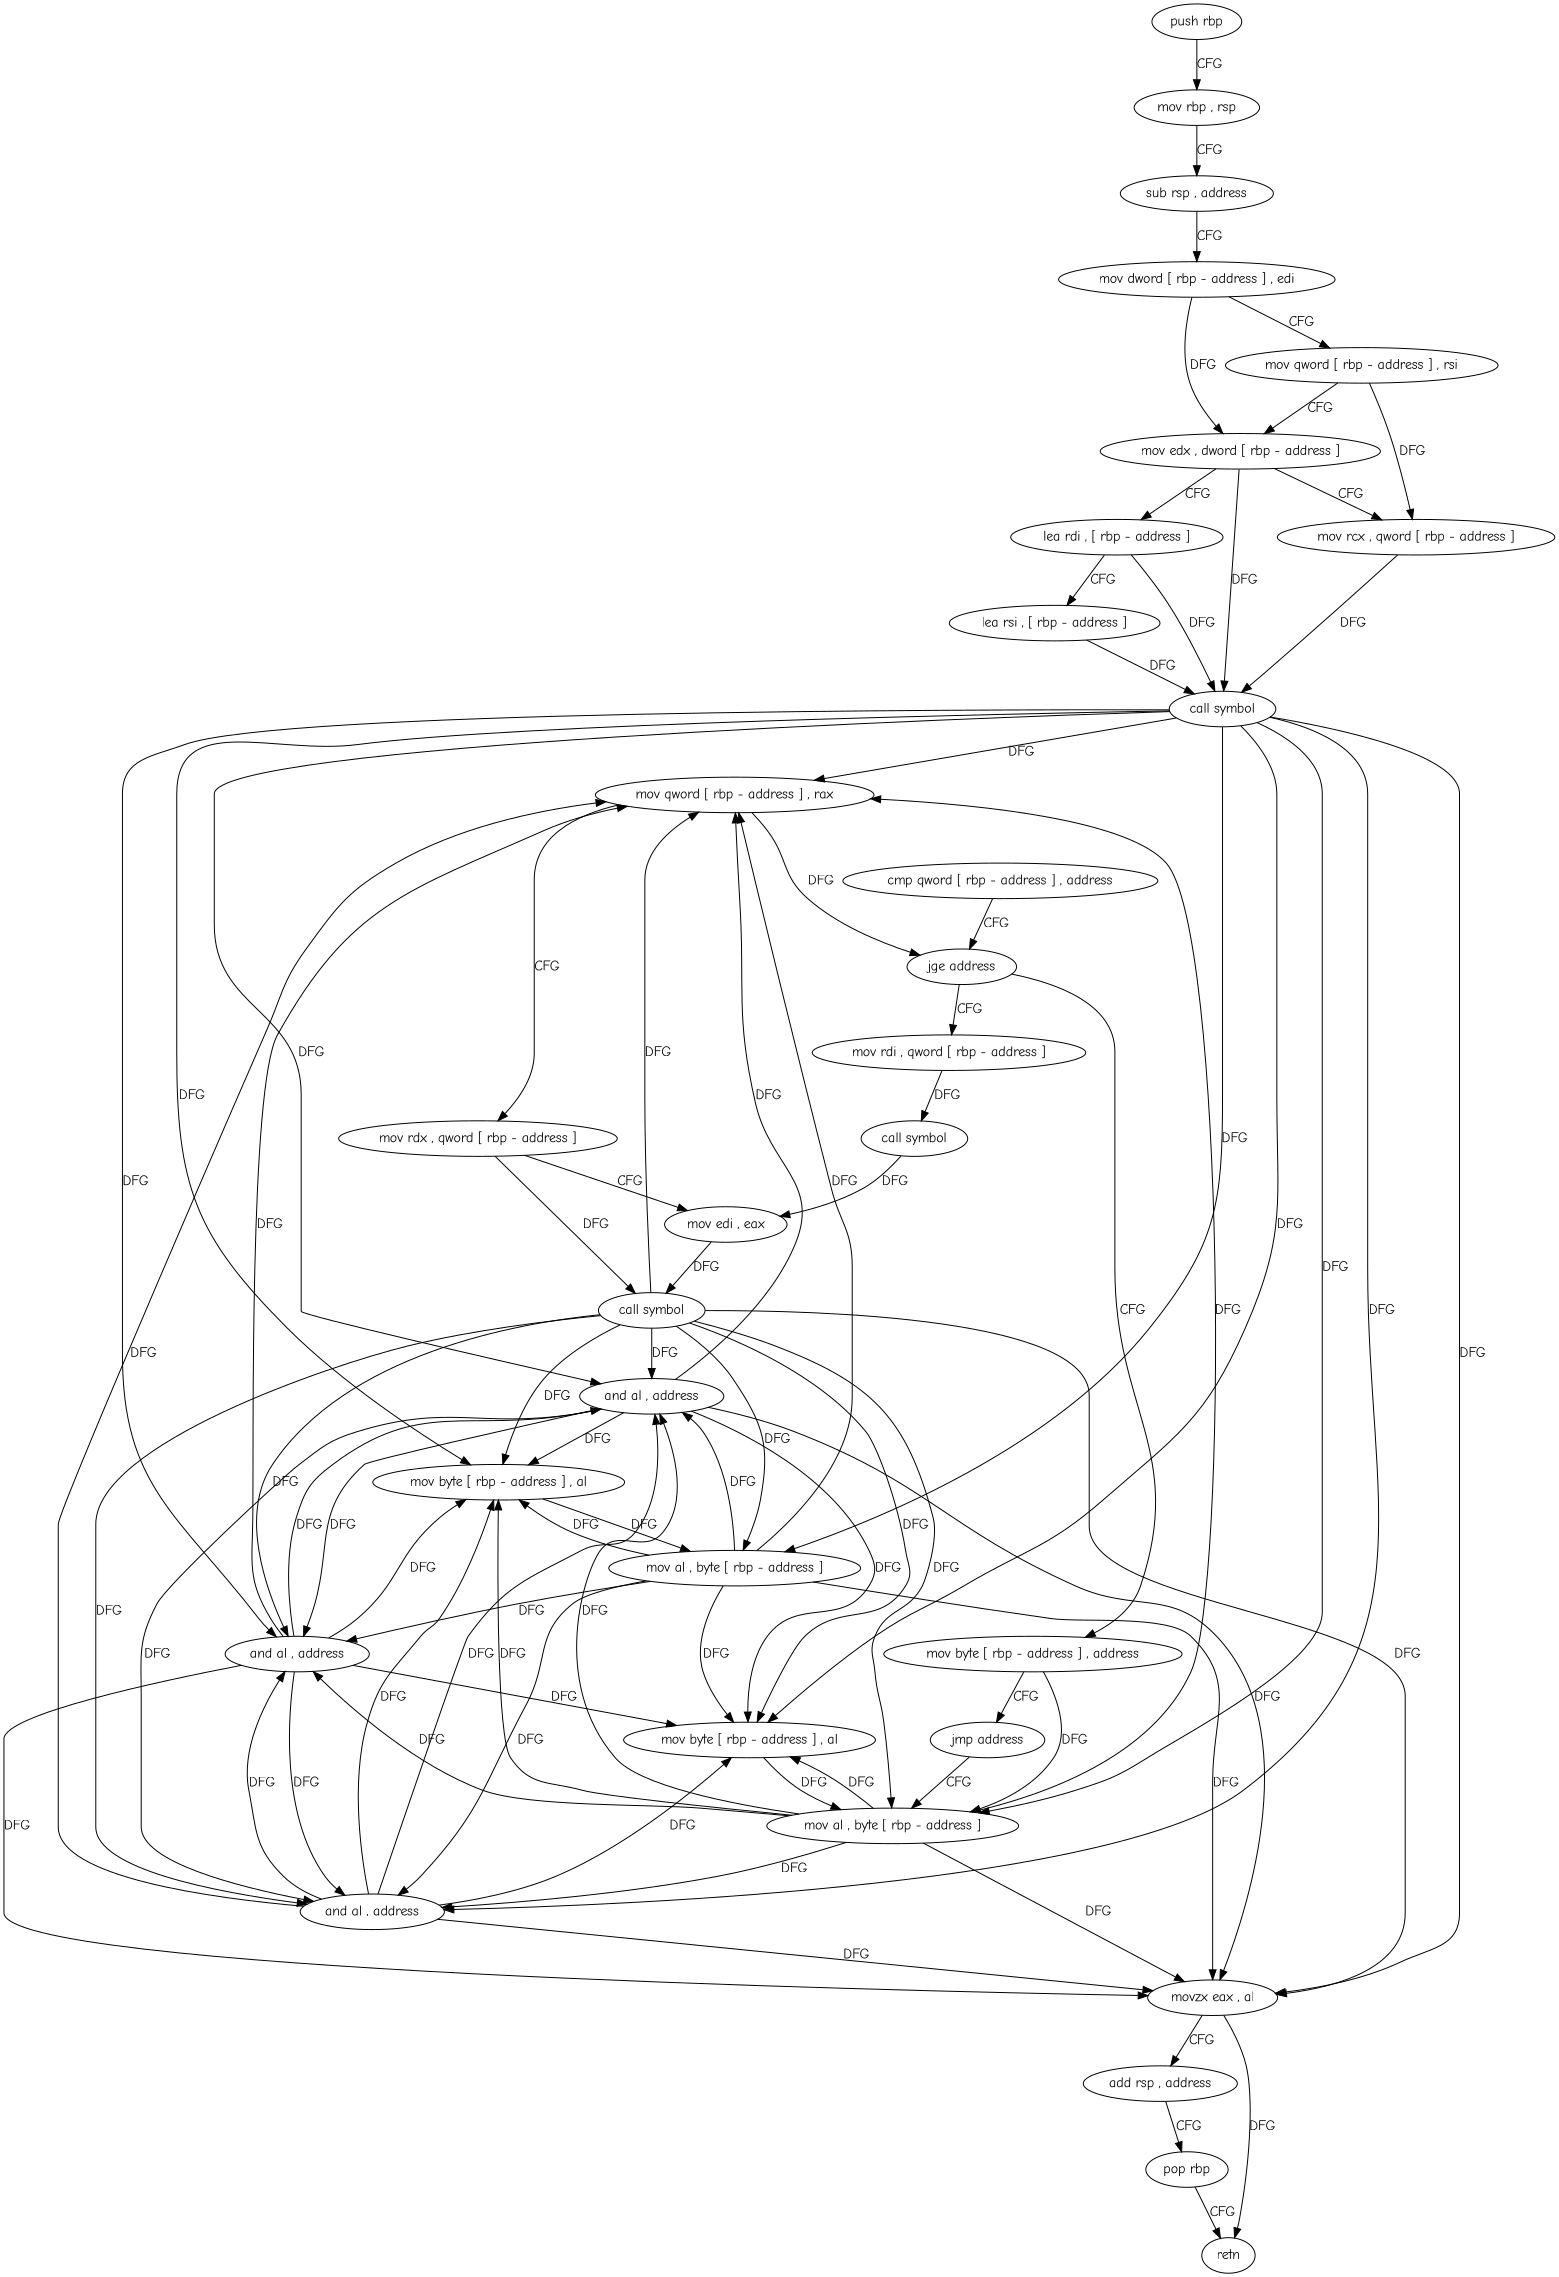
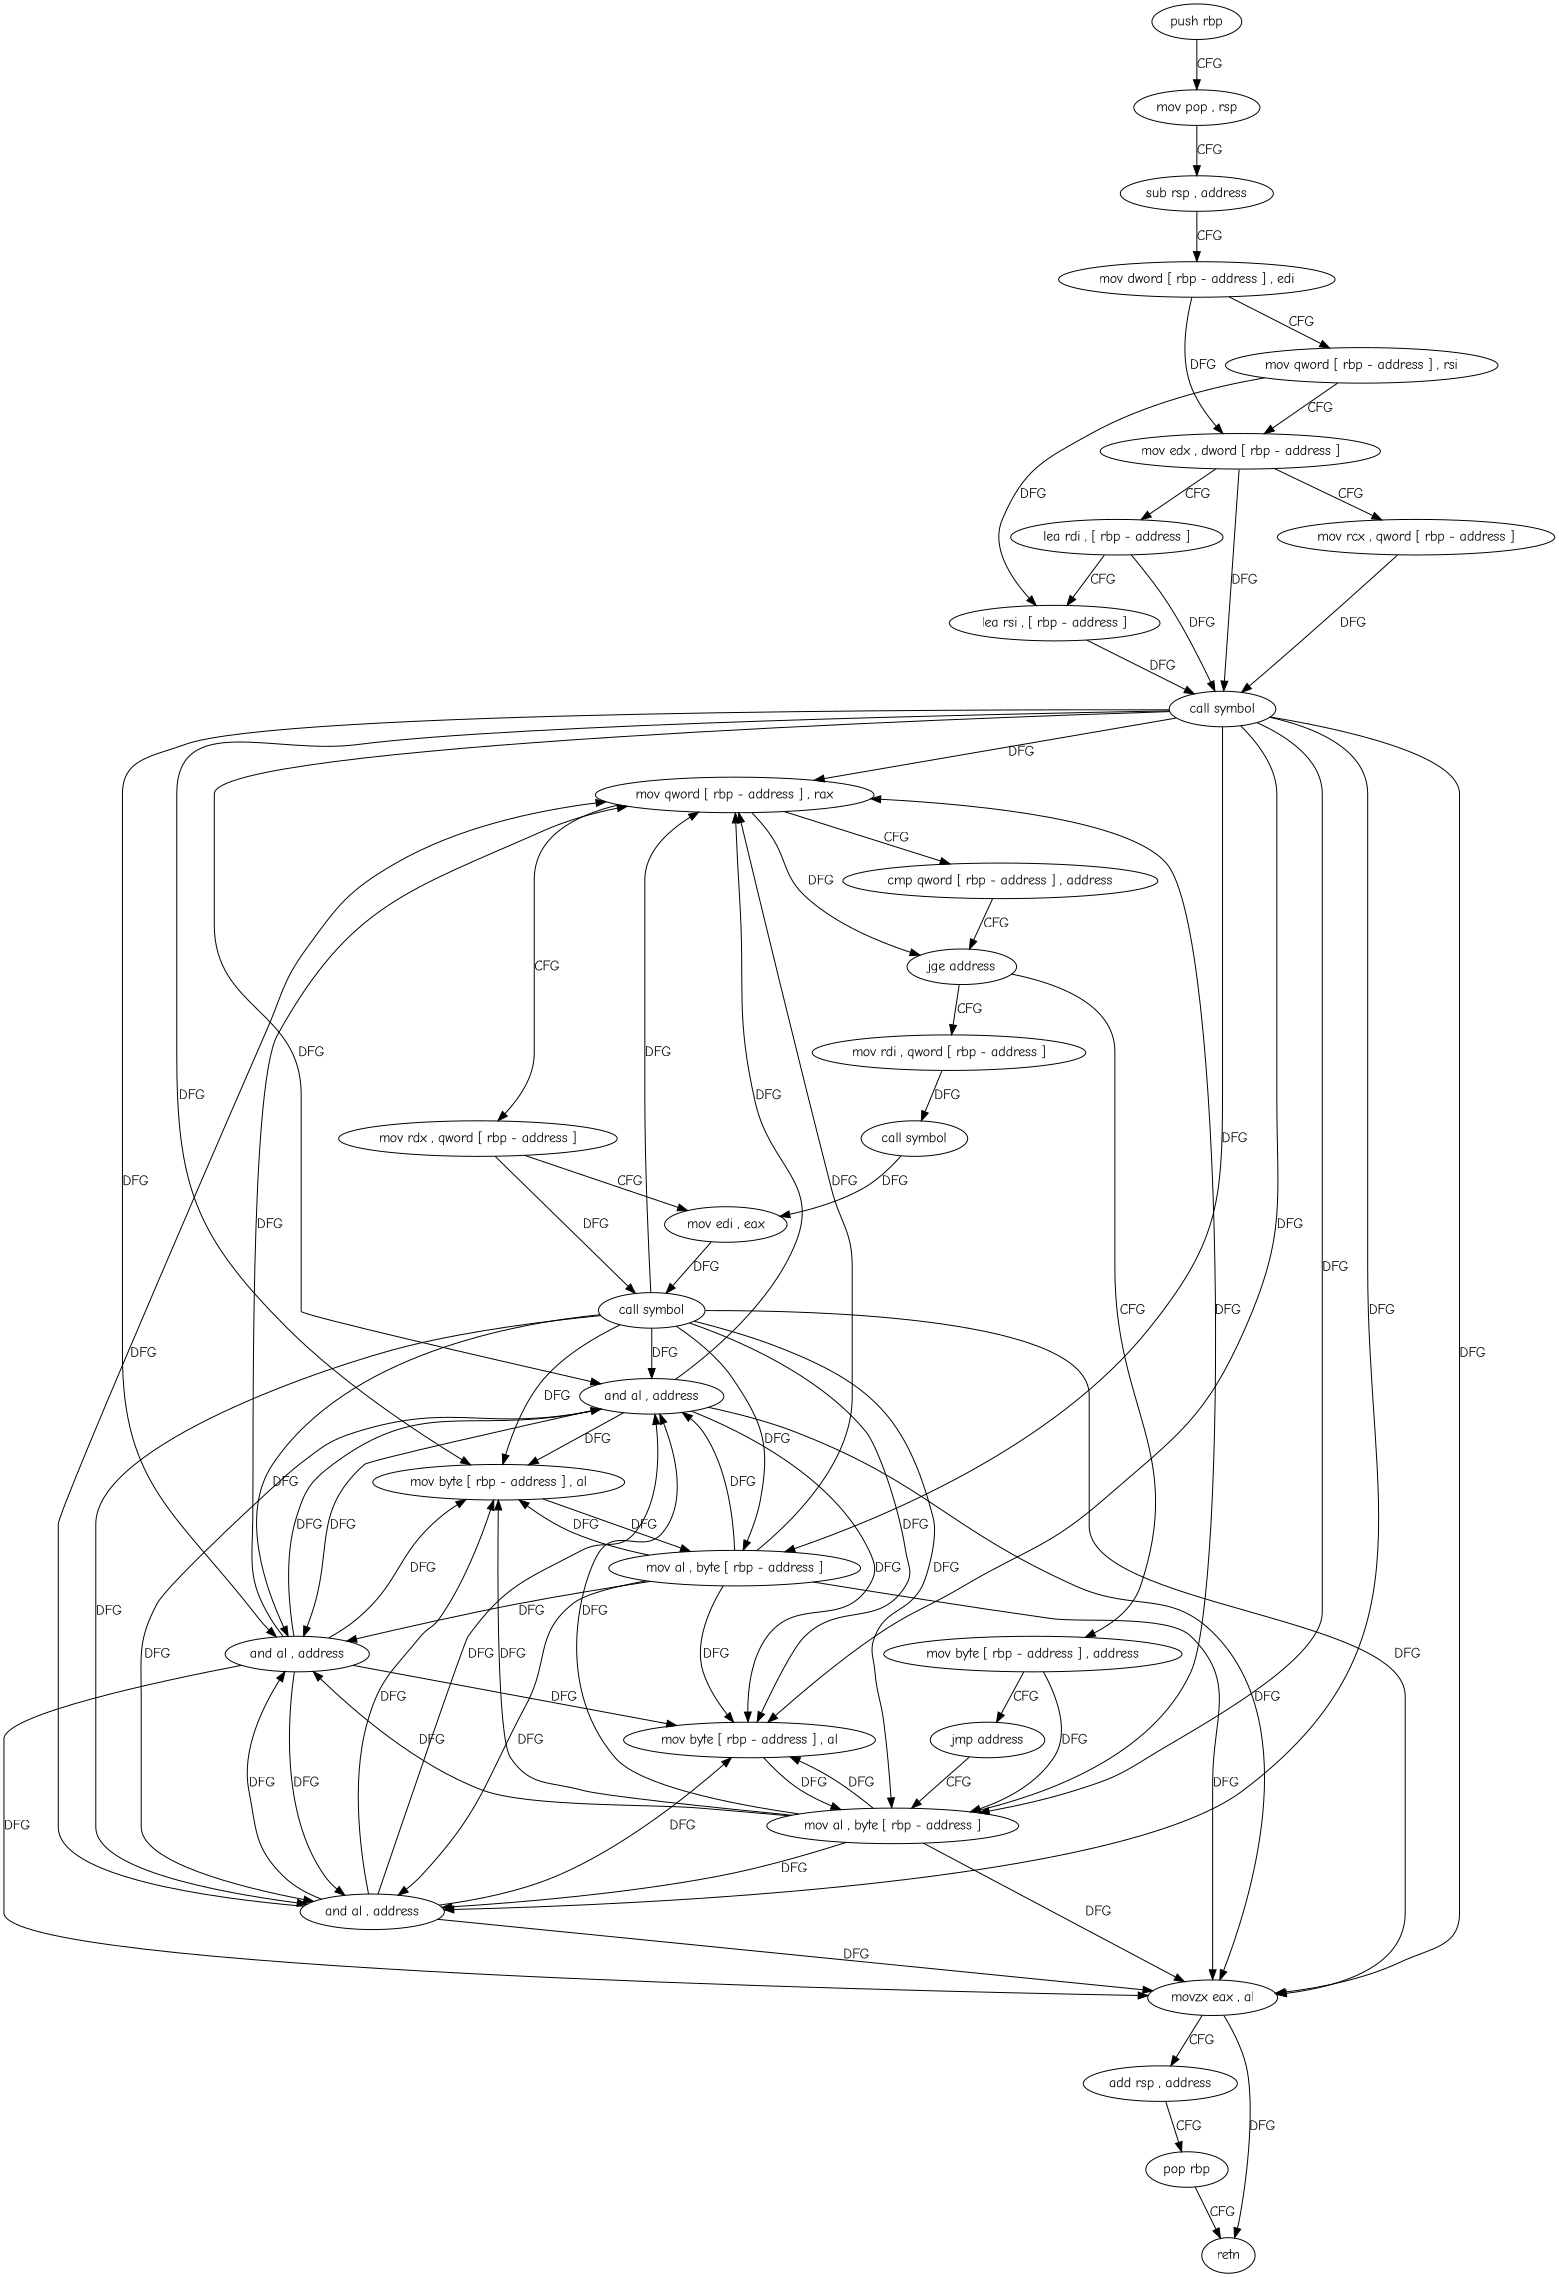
(1197, 108) -> (1197, 108)
(1393, 445) -> (1077, 441)
none -> (862, 836)
